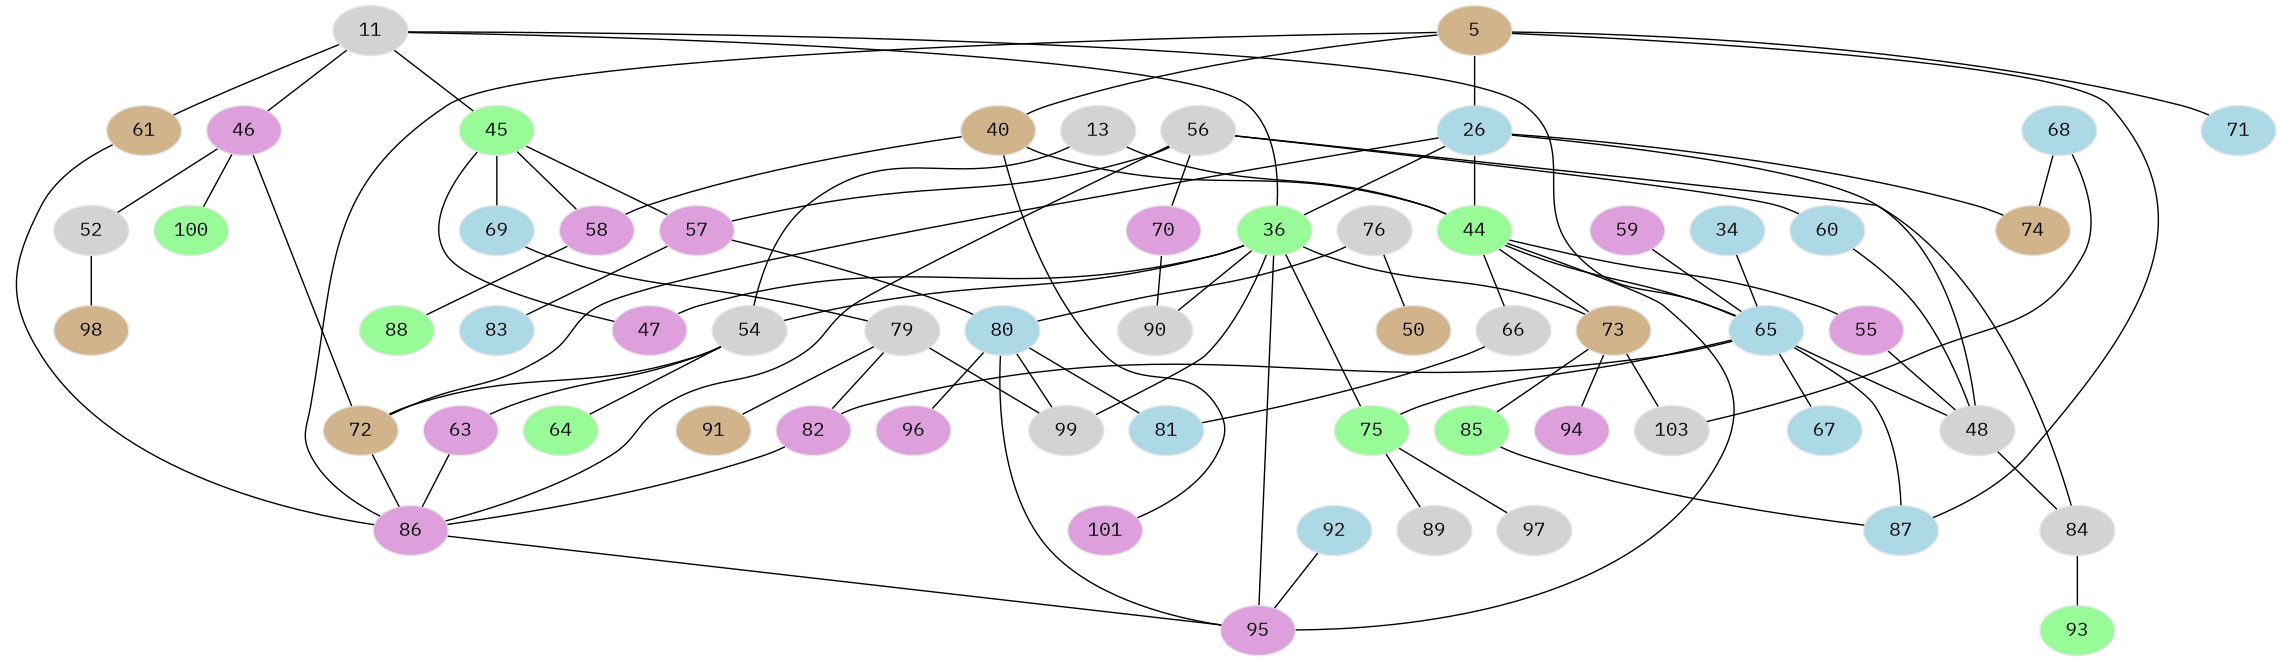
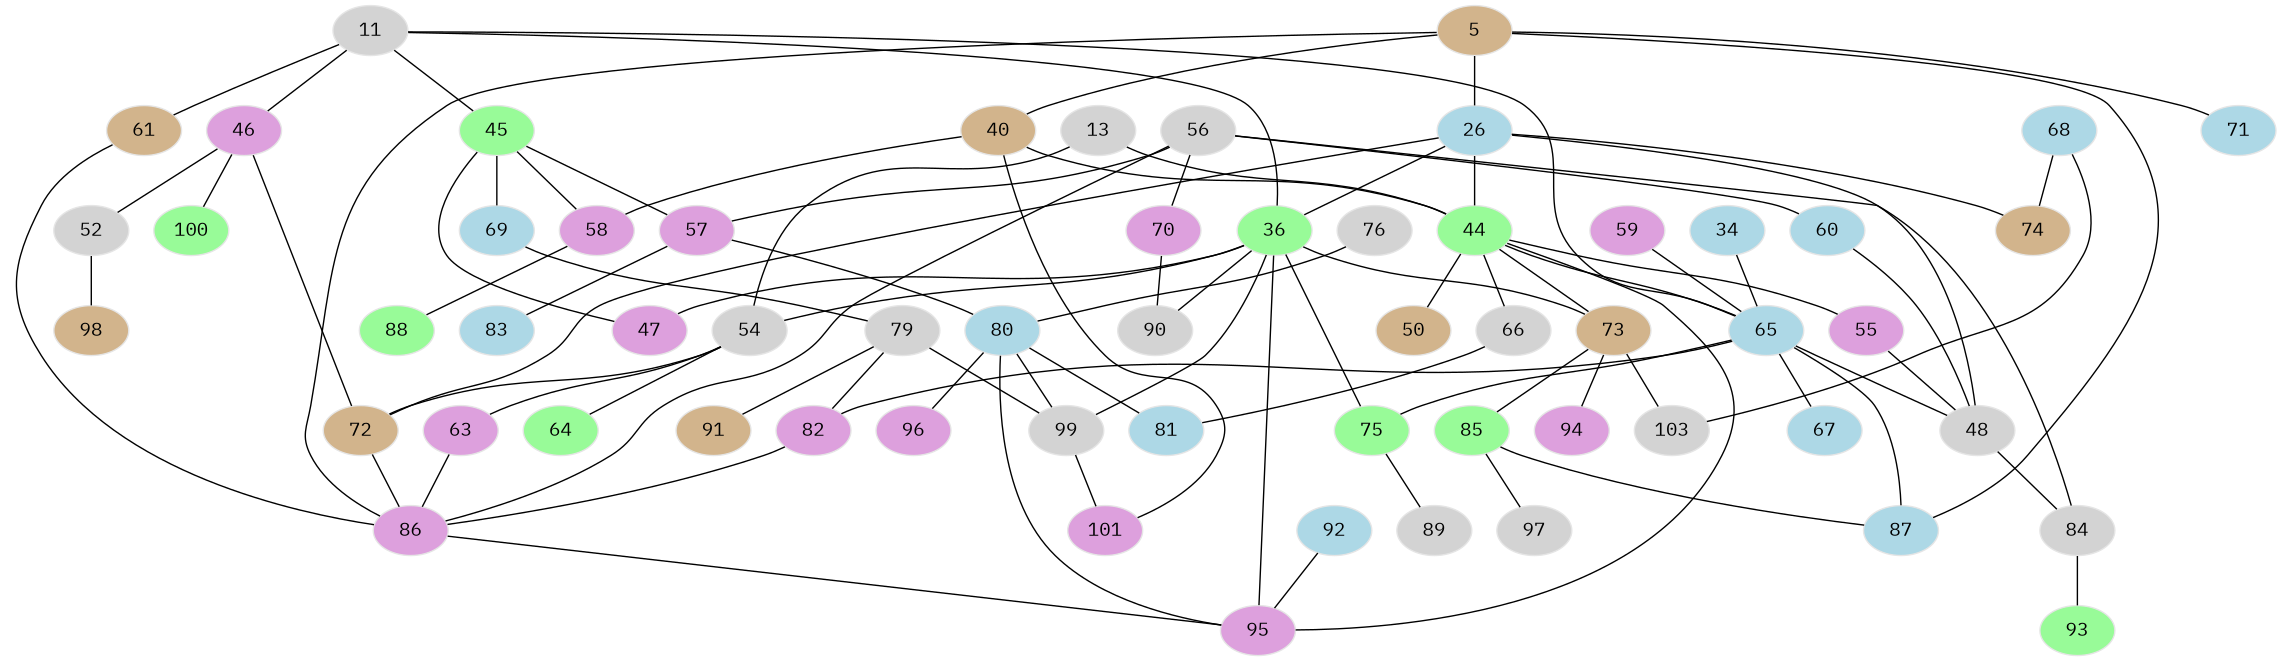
(1395, 283) -> (1449, 273)
none -> (1086, 481)
(1453, 481) -> (1503, 481)
